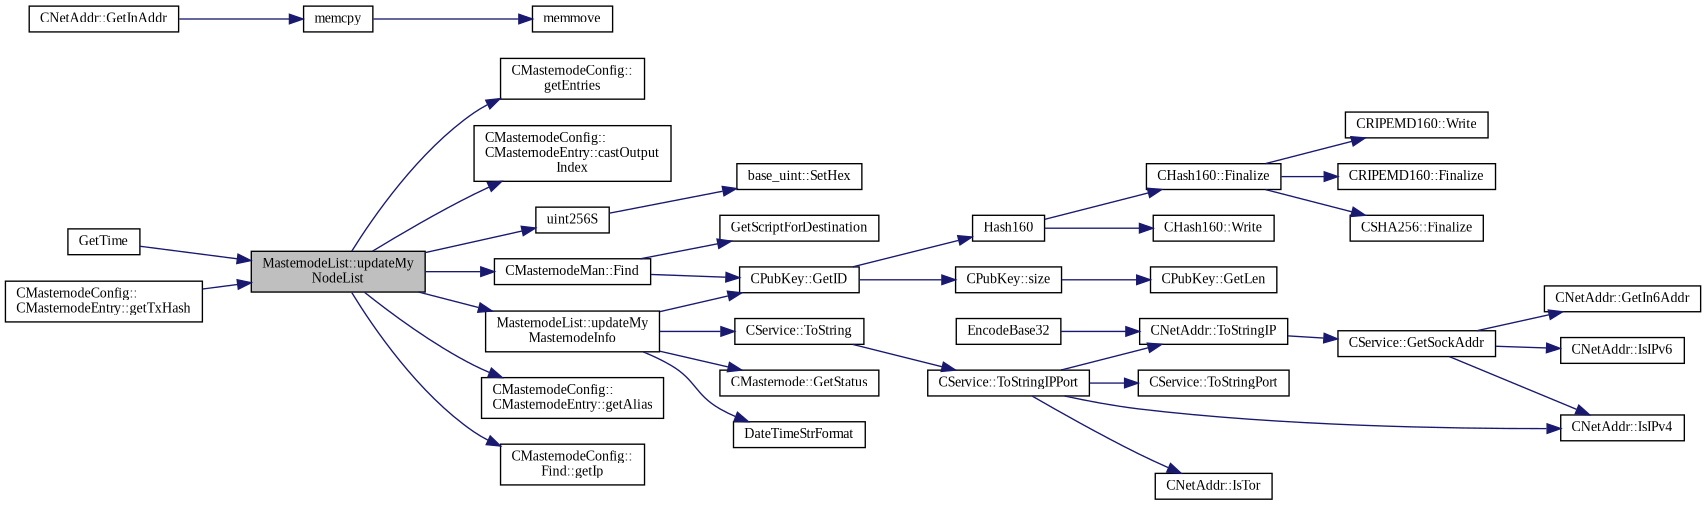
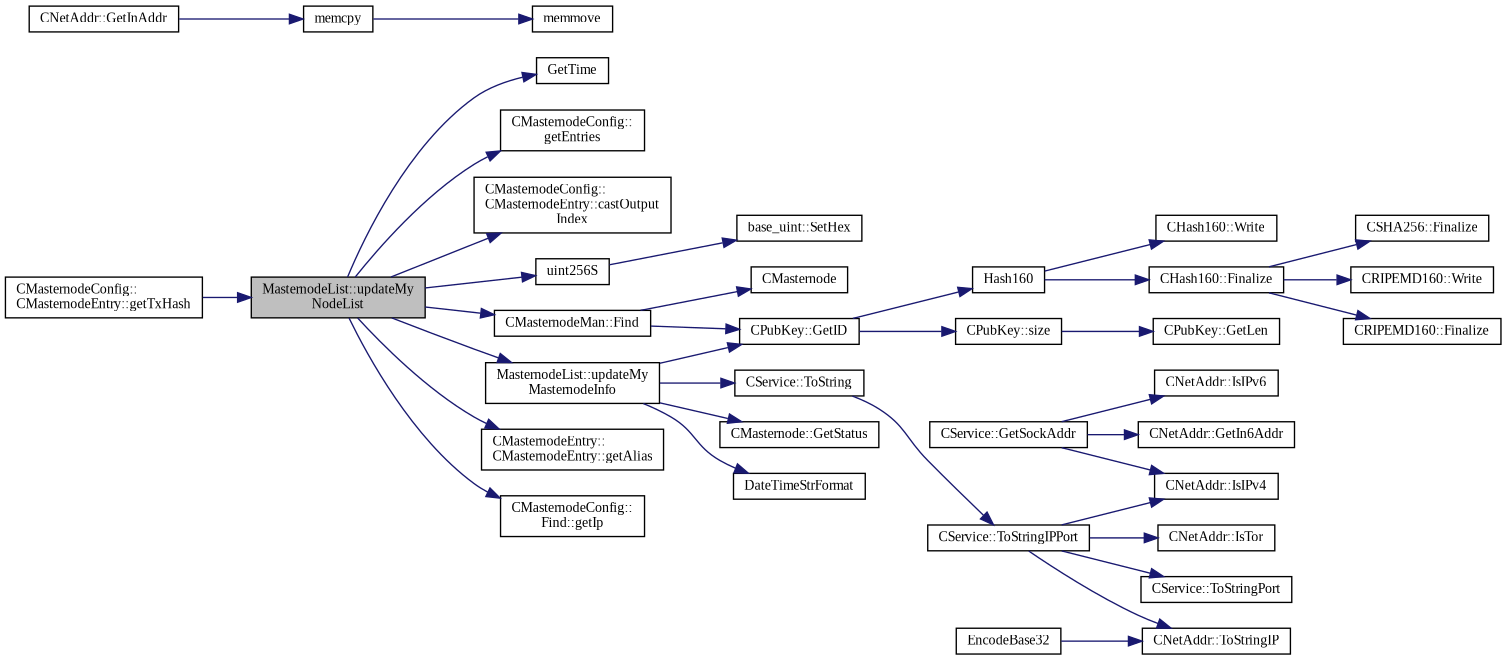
(799, 228) -> (799, 280)
(189, 253) -> (415, 158)
(1306, 337) -> none
(573, 398) -> (573, 450)
